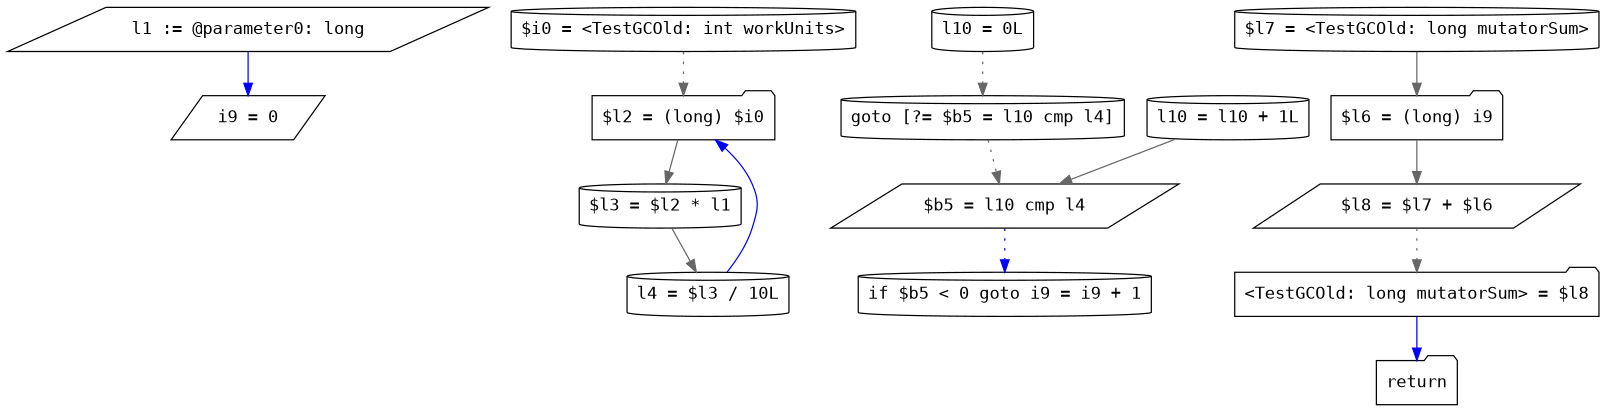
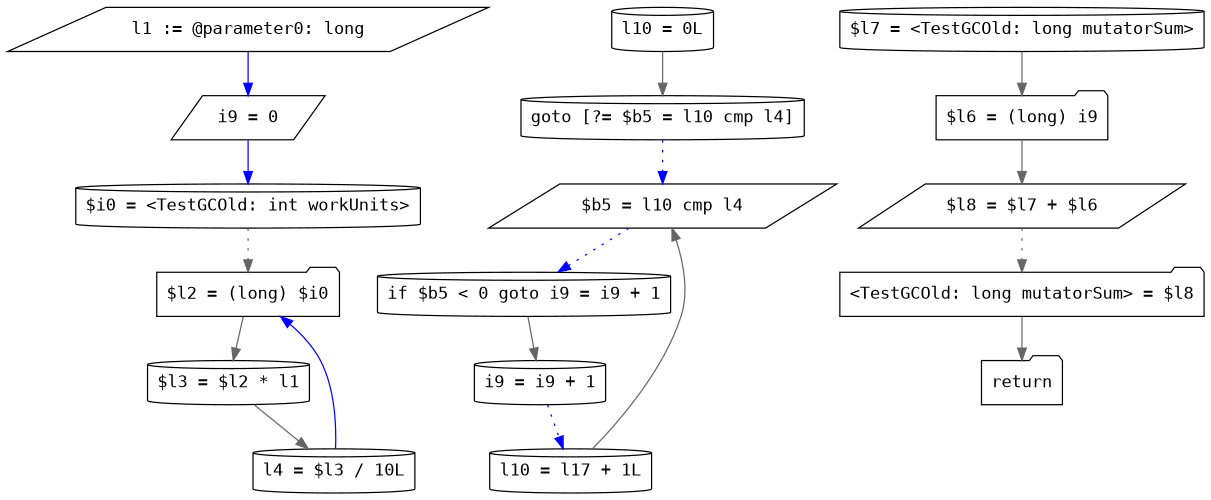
(983, 68) -> (663, 68)
(1228, 118) -> (571, 471)
none -> (248, 156)
(992, 156) -> (663, 156)
(1417, 332) -> (1022, 332)
none -> (540, 383)
